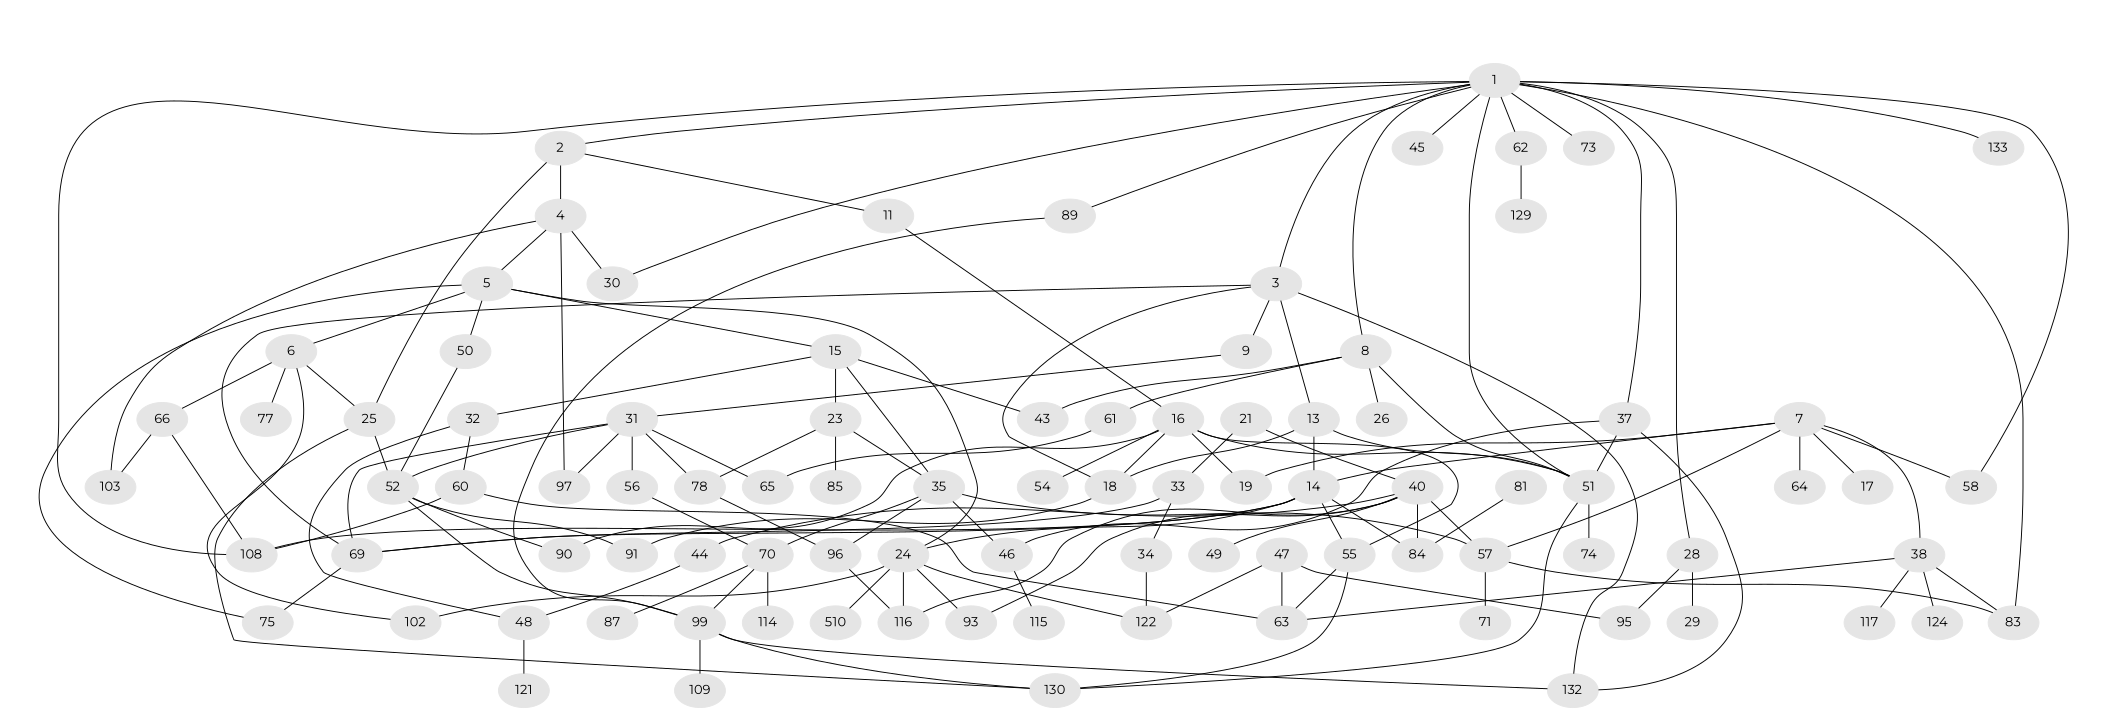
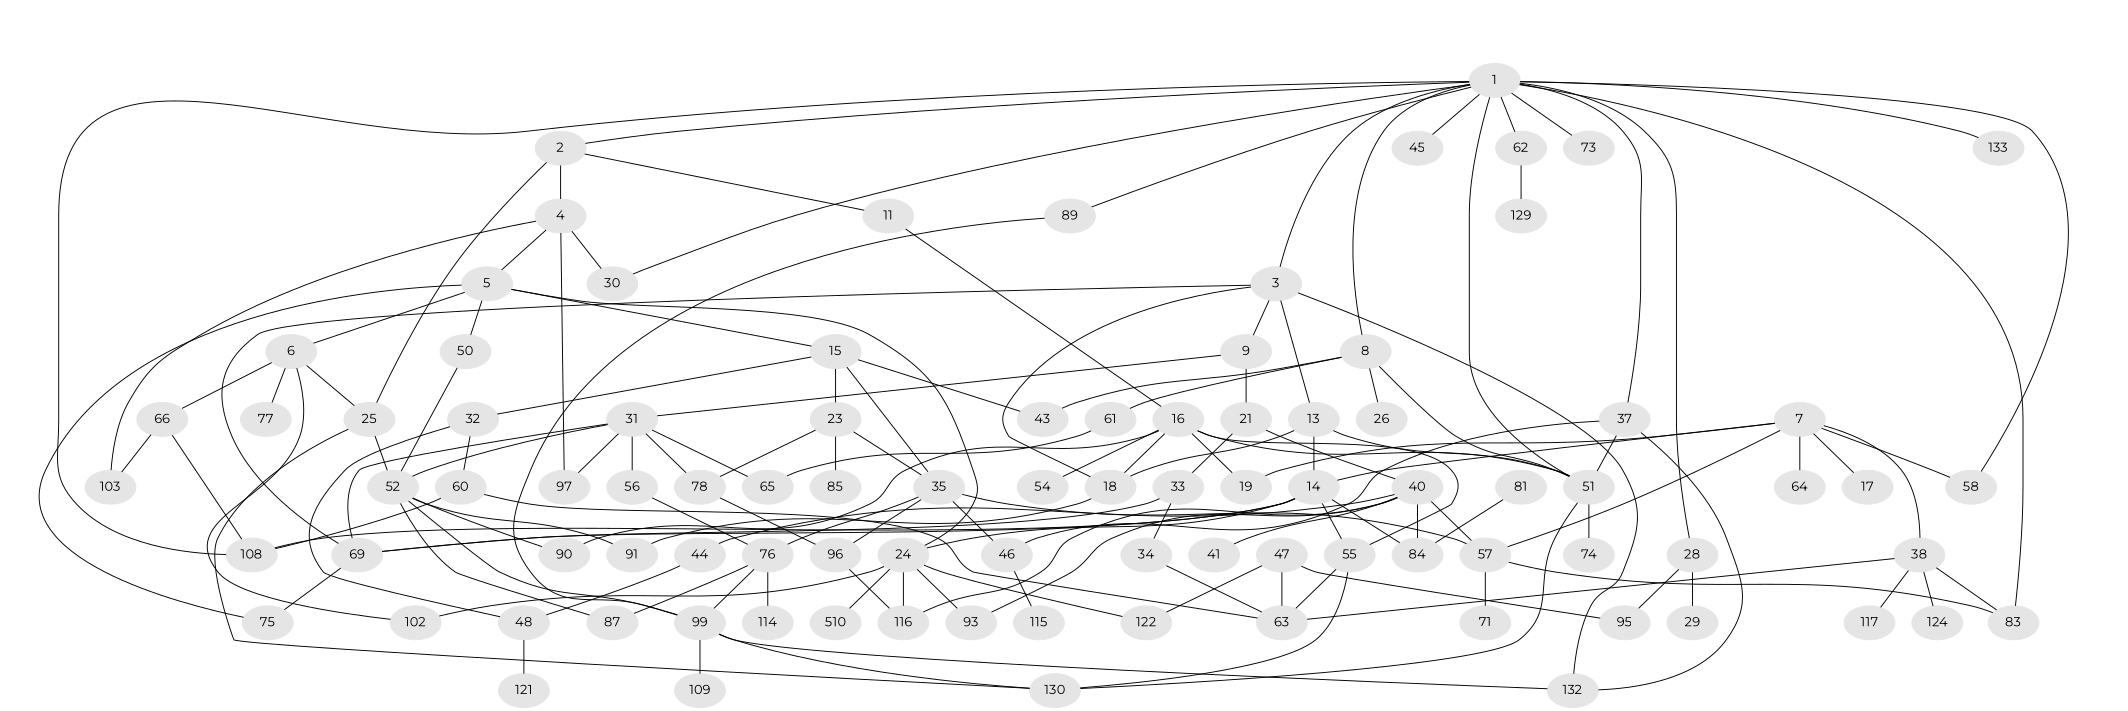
none -> (1246, 386)
(768, 555) -> (768, 555)
(1214, 555) -> (1214, 555)
none -> (480, 581)
(1146, 589) -> (1207, 585)
